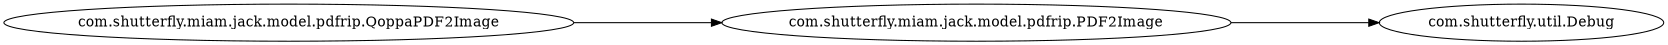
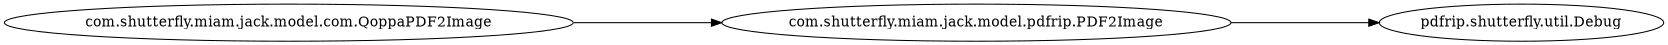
(289, 23) -> (289, 23)
(1522, 23) -> (1522, 23)
